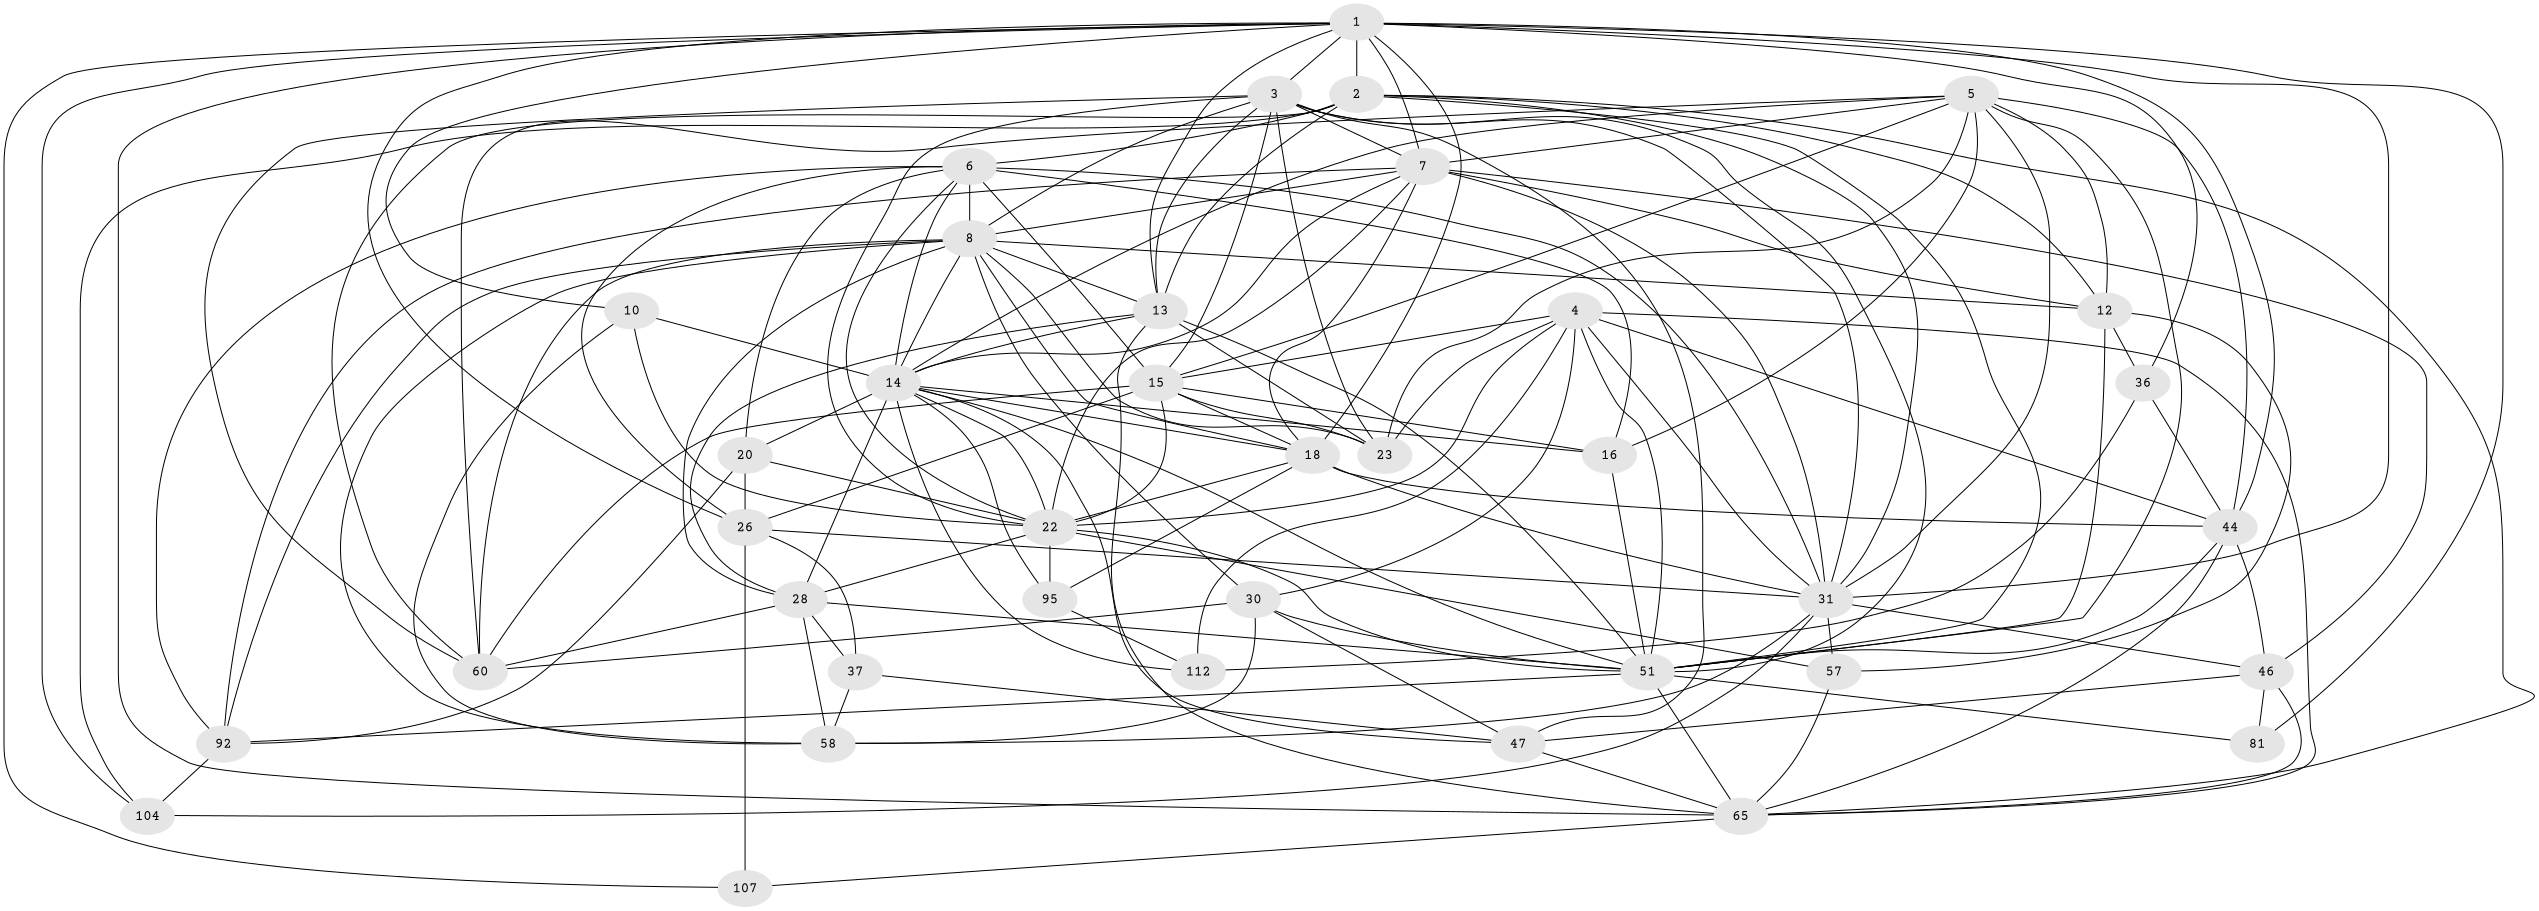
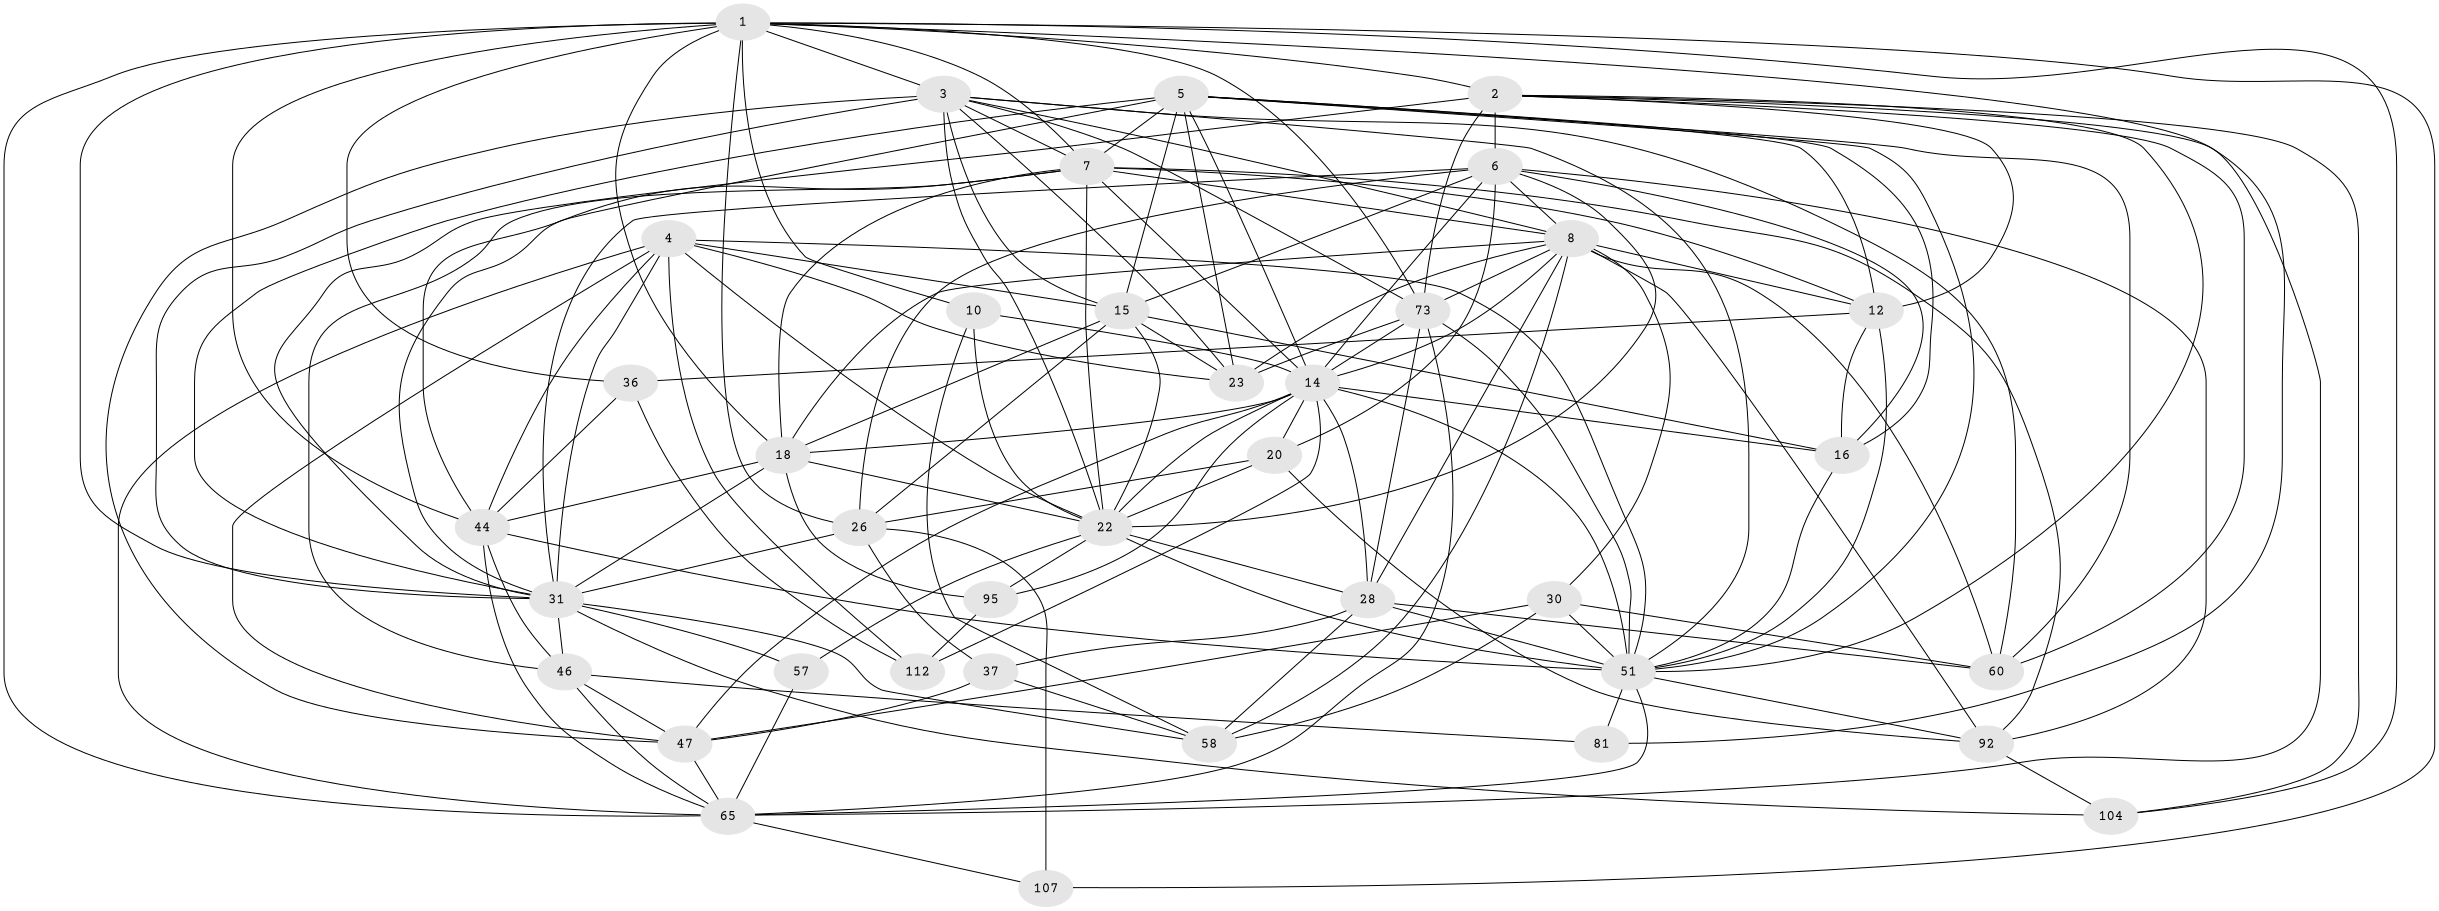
(1160, 311) -> (1423, 311)
(764, 425) -> none
(1490, 510) -> (233, 546)
(2232, 589) -> (1846, 381)
